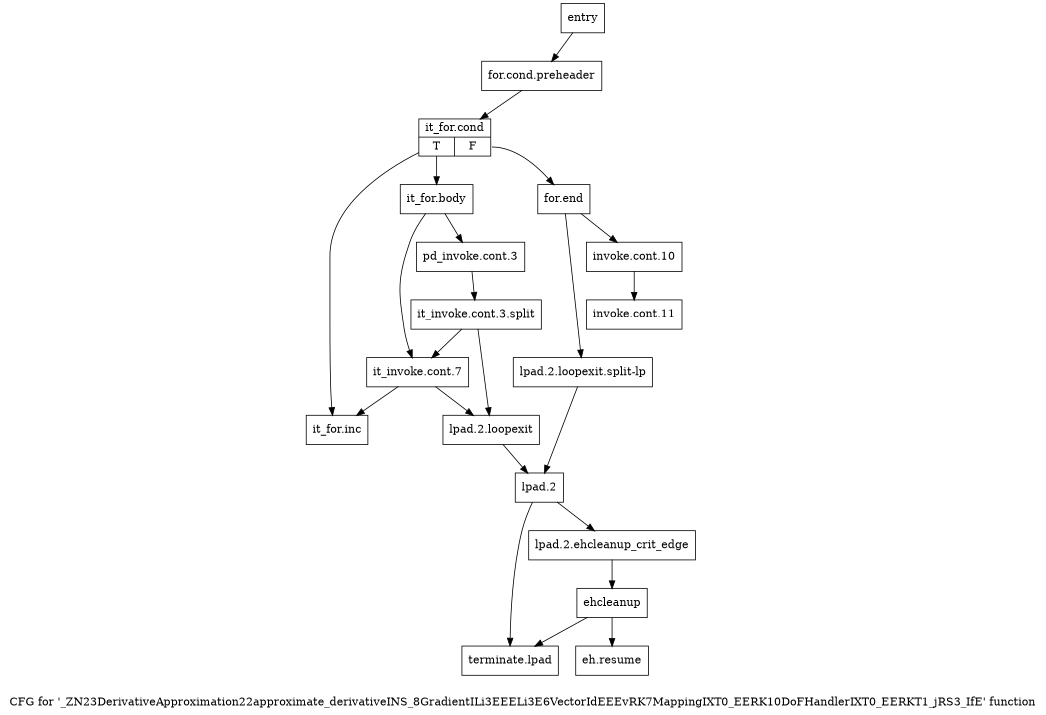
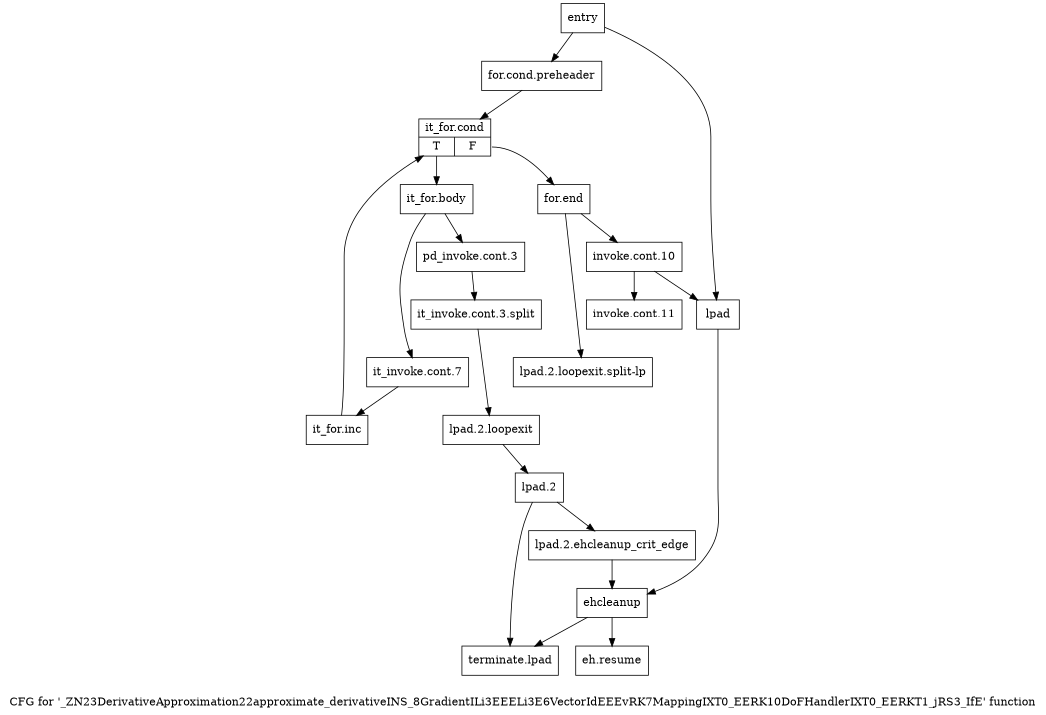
(330, 260) -> (344, 273)
none -> (718, 315)
(450, 341) -> none
(451, 399) -> none
(563, 426) -> none
